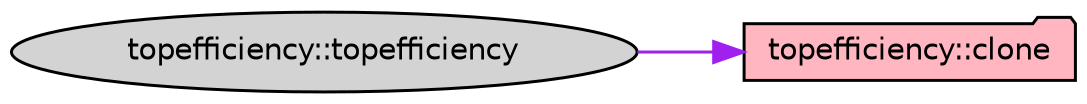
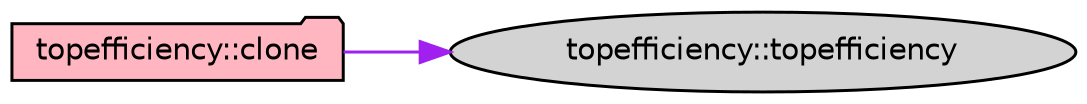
(675, 52) -> (382, 52)
